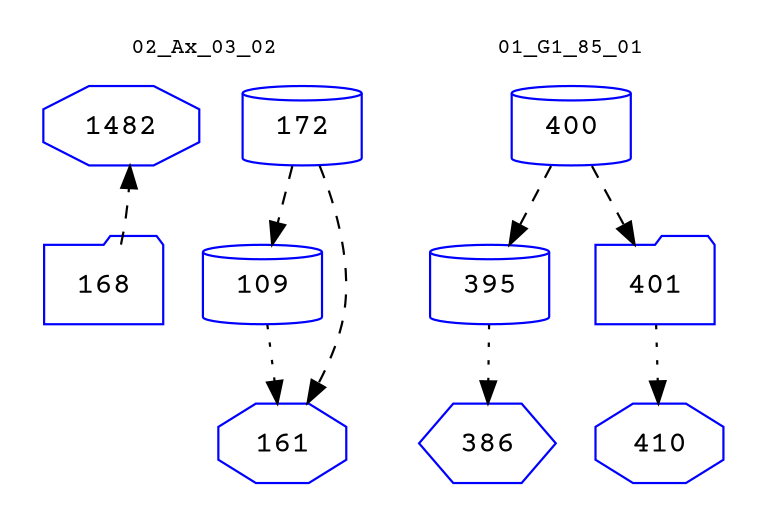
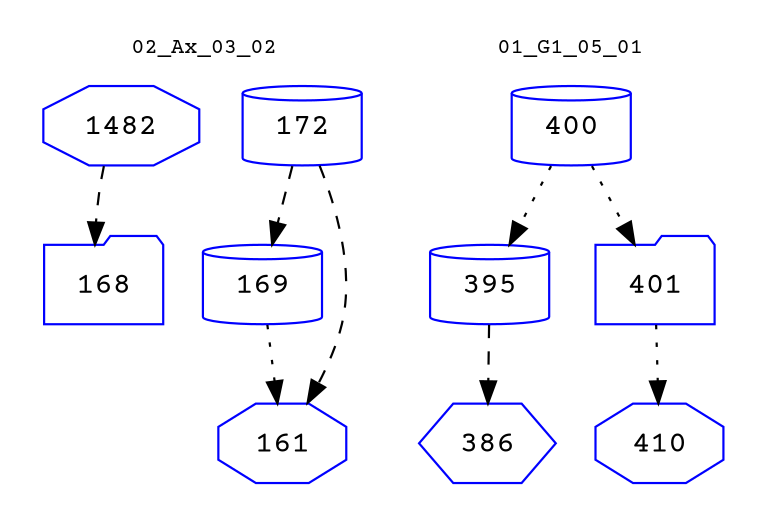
(571, 47) -> (571, 47)
(535, 196) -> (535, 196)
(608, 196) -> (608, 196)
(126, 217) -> (99, 194)
(262, 285) -> (262, 285)
(489, 353) -> (489, 353)
